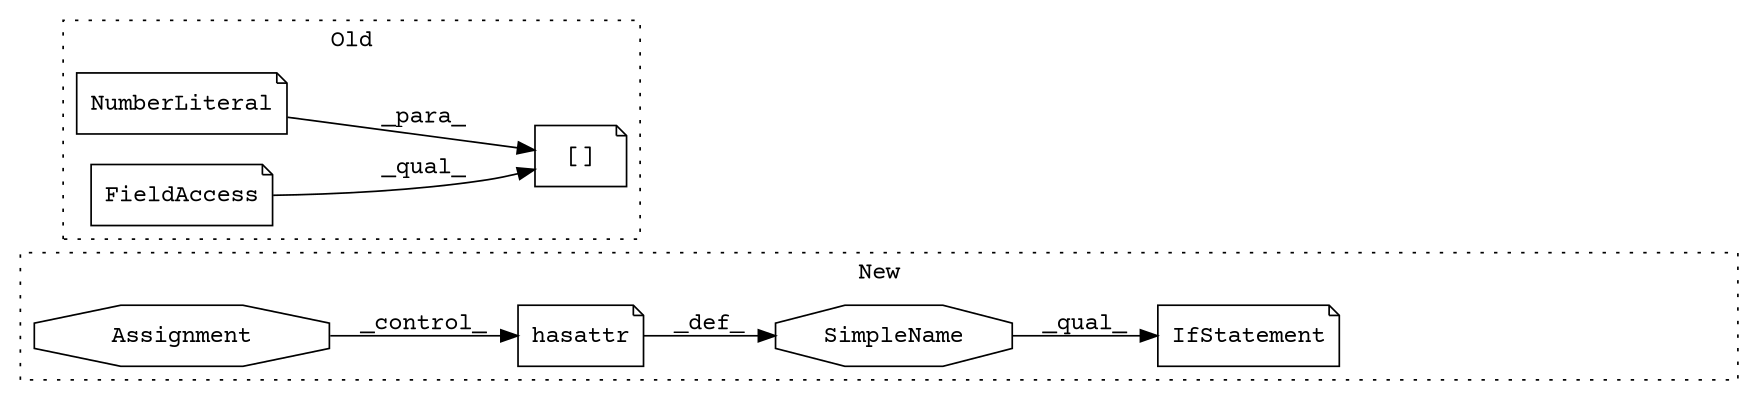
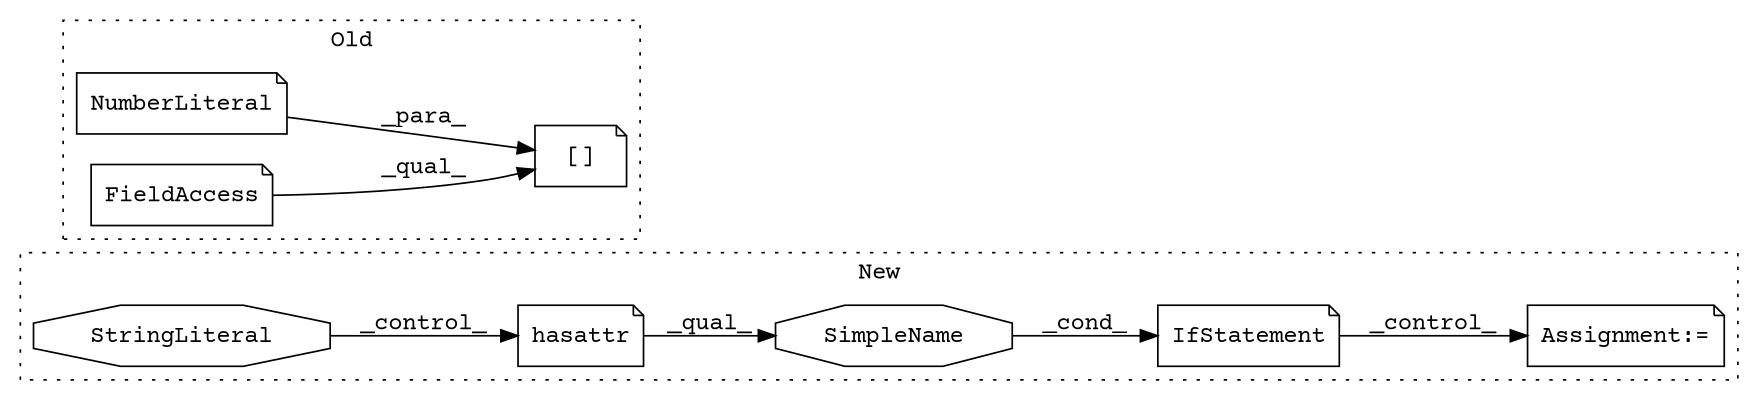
(710, 323) -> (710, 323)
(1085, 323) -> (1085, 323)
(182, 336) -> (182, 336)
none -> (1626, 336)
